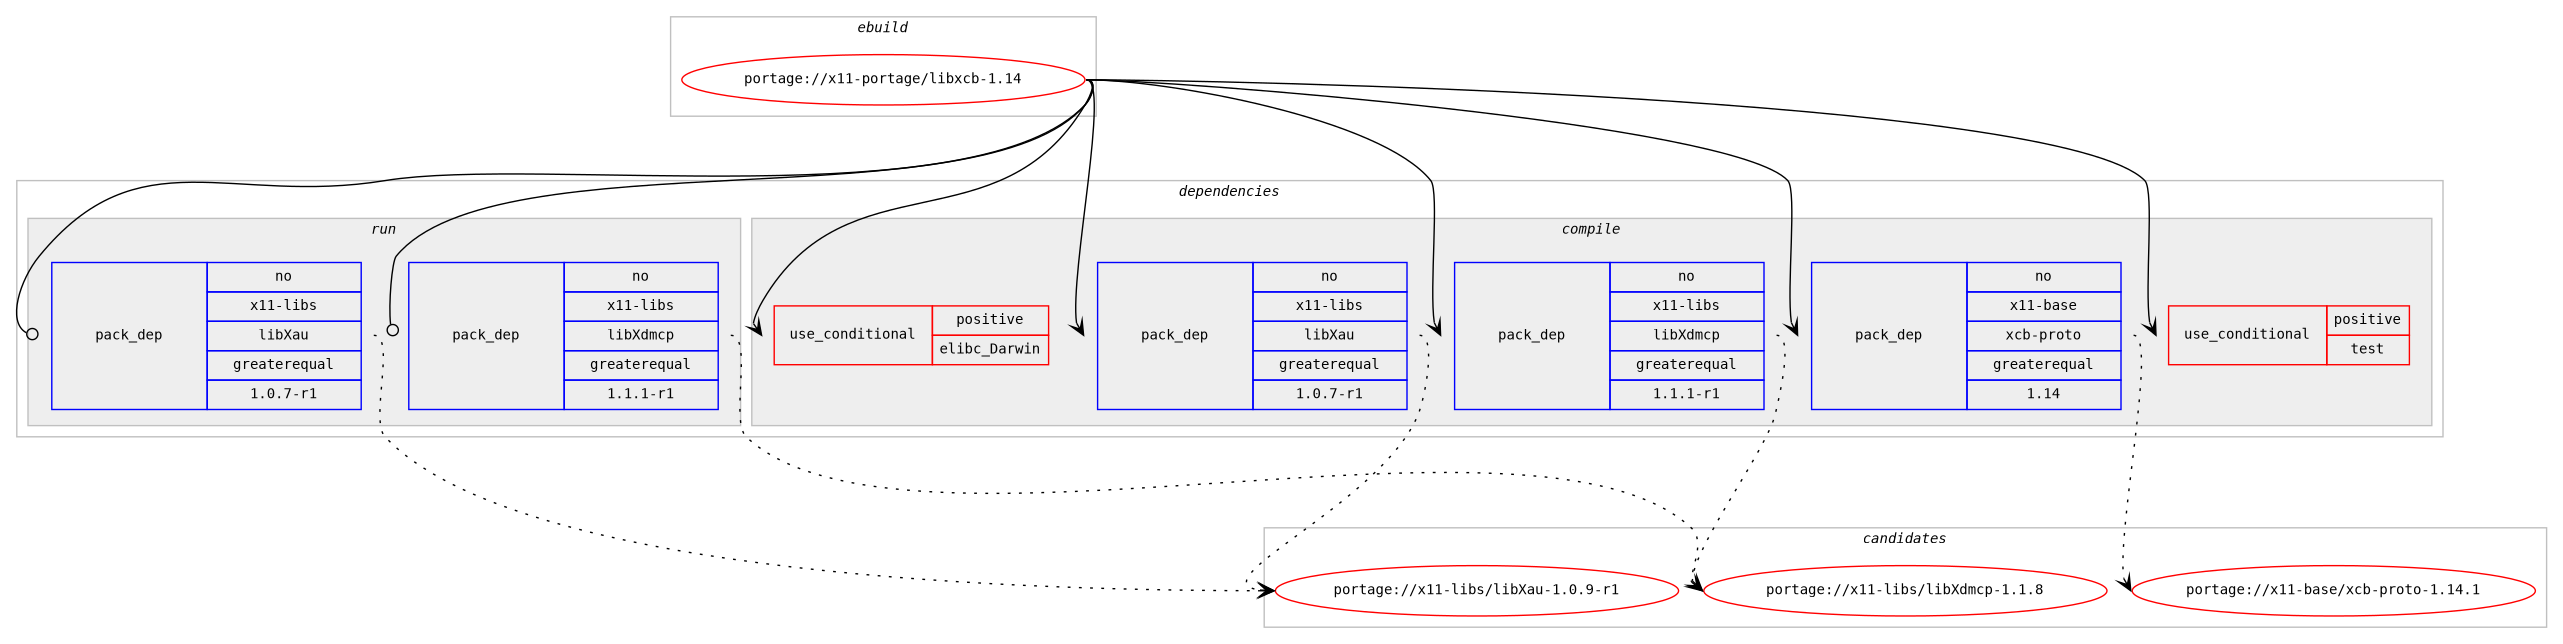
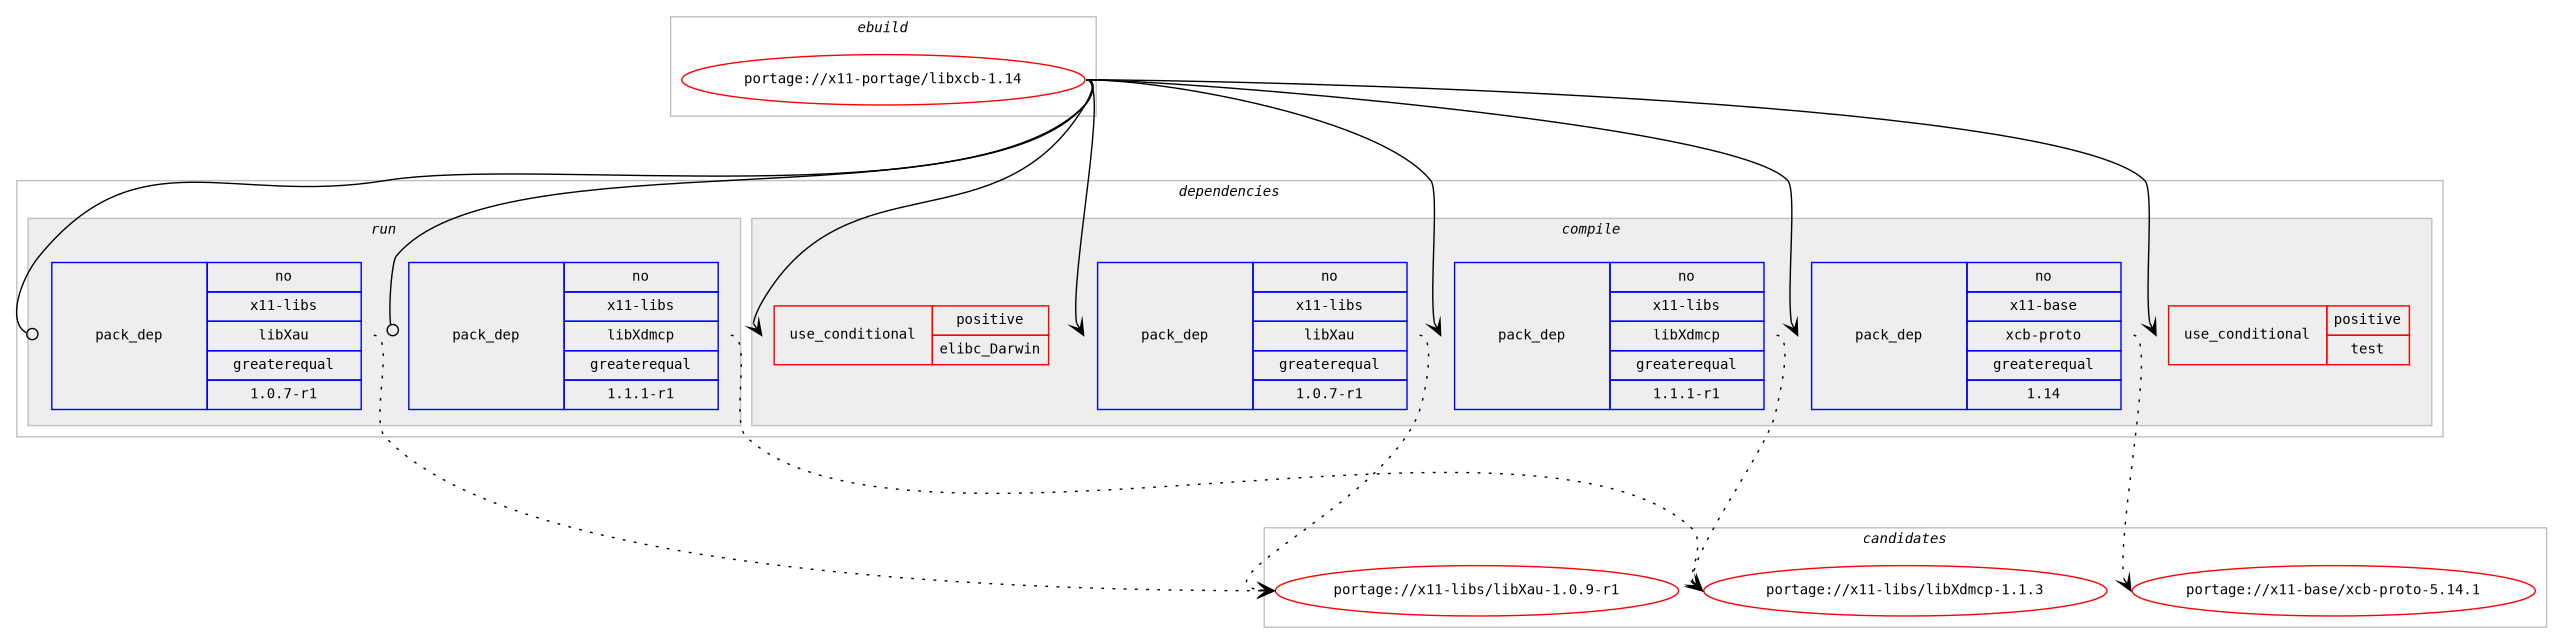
(1905, 591) -> (1905, 591)
(2334, 591) -> (2334, 591)
